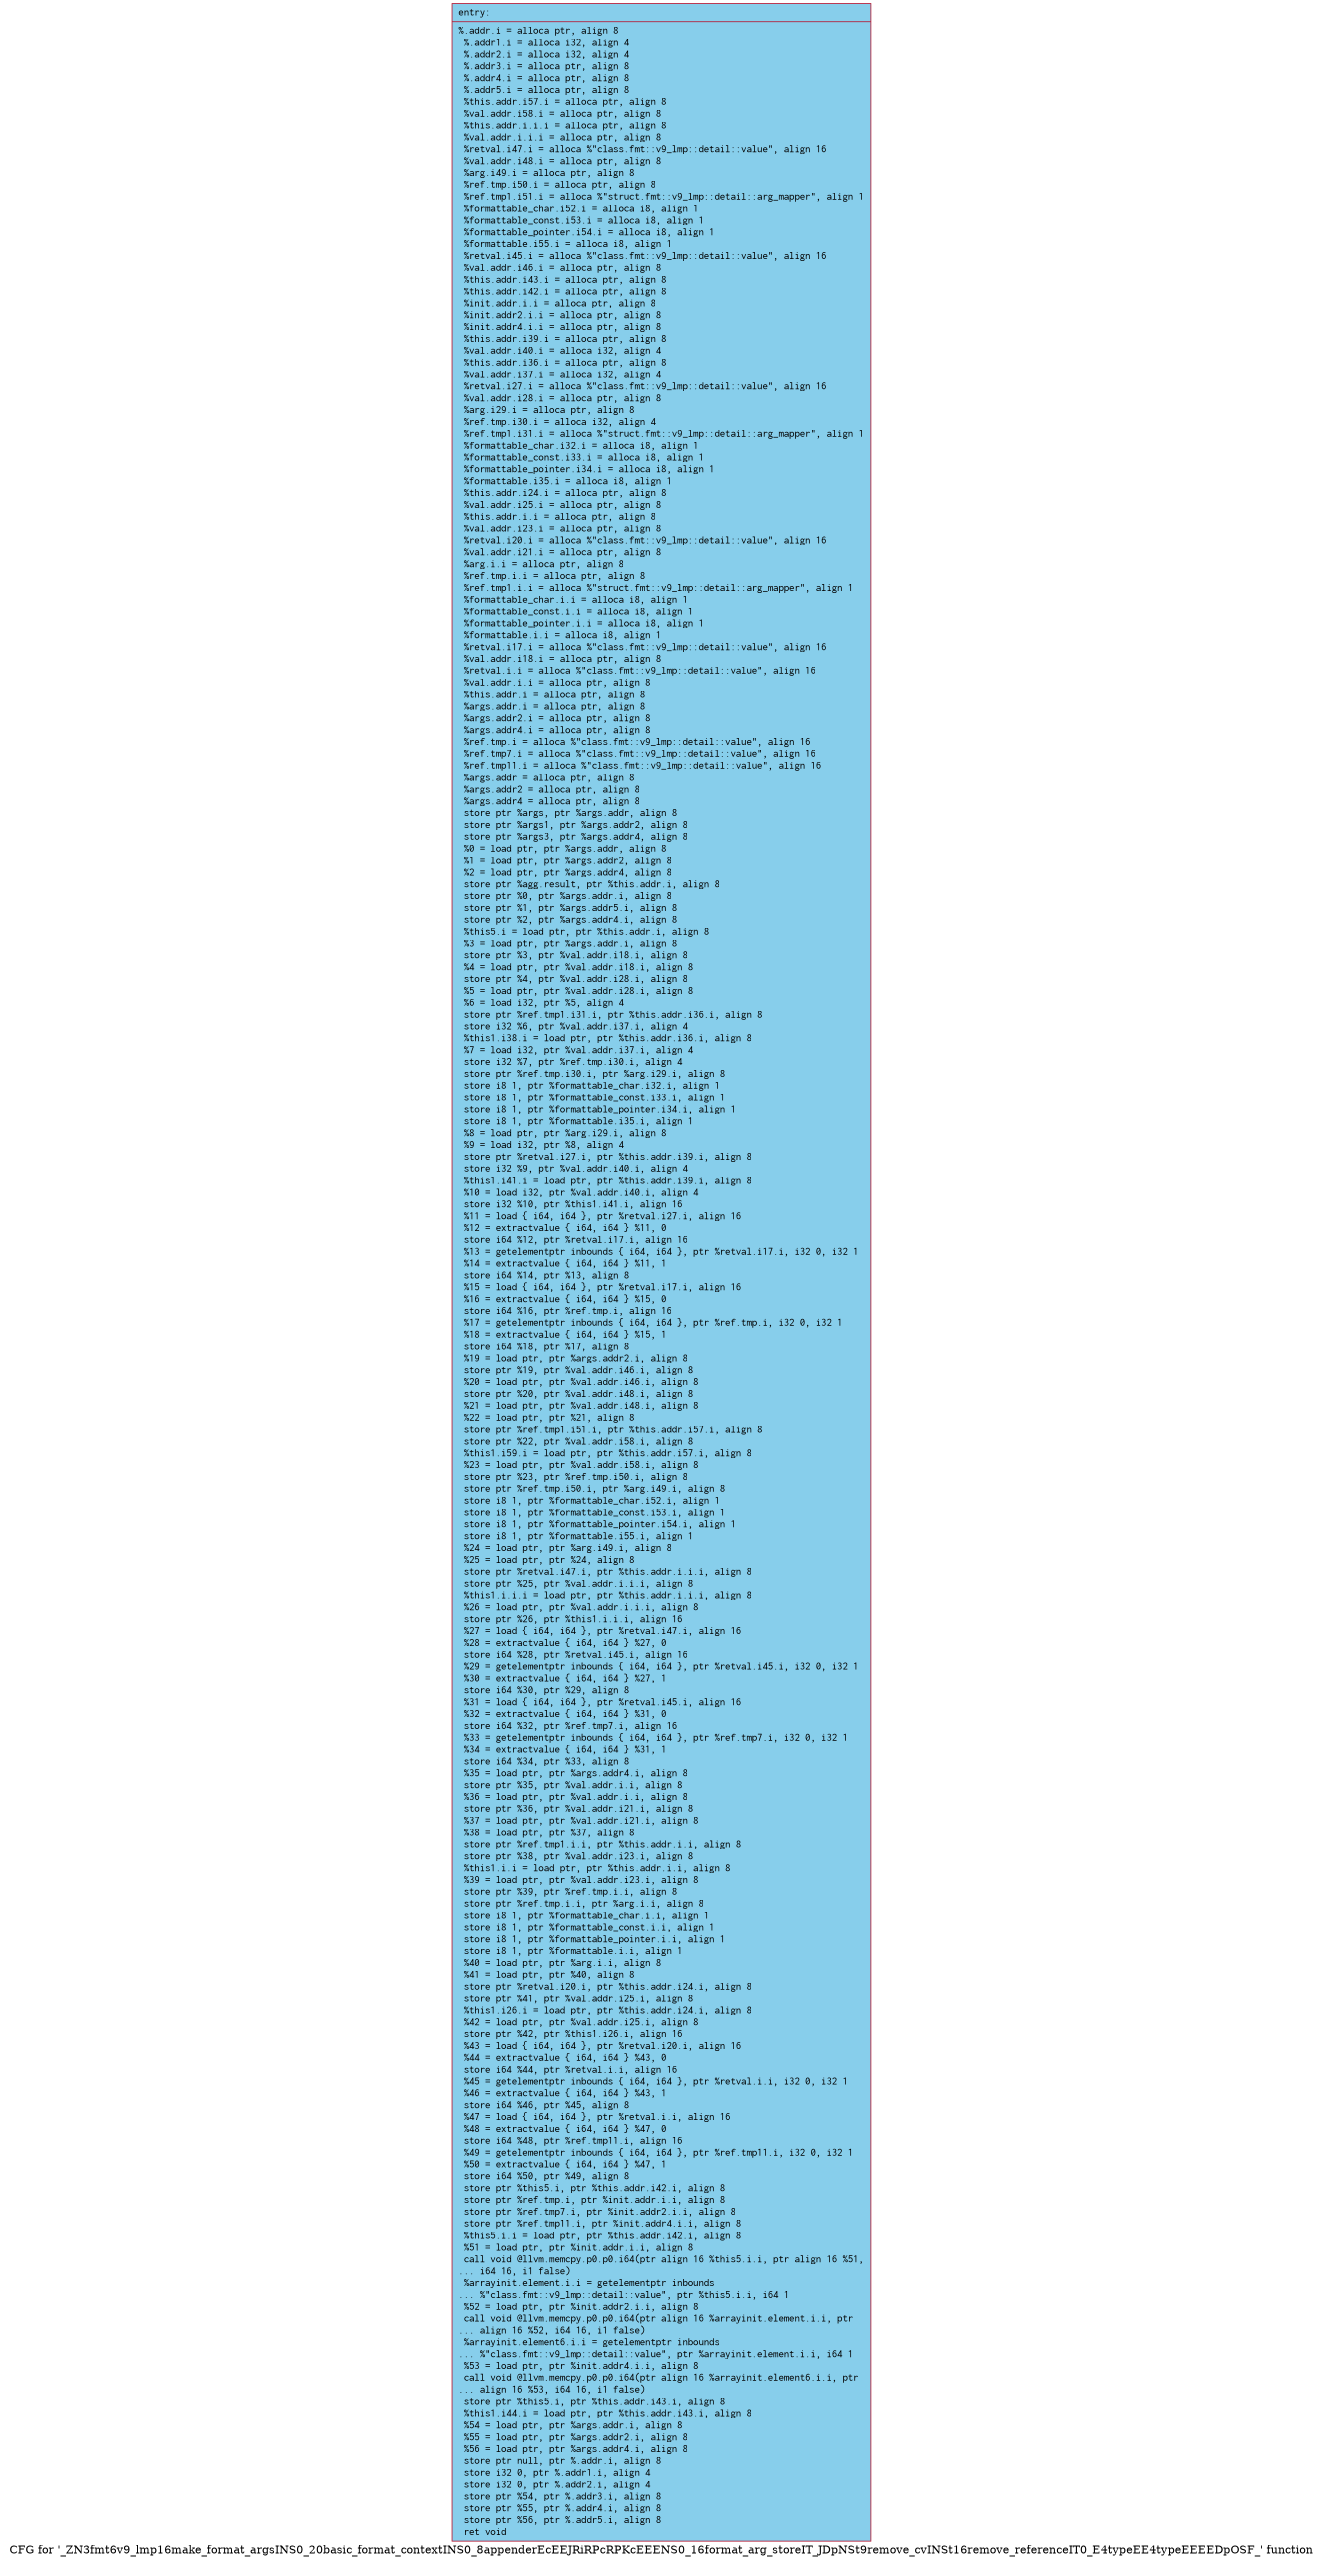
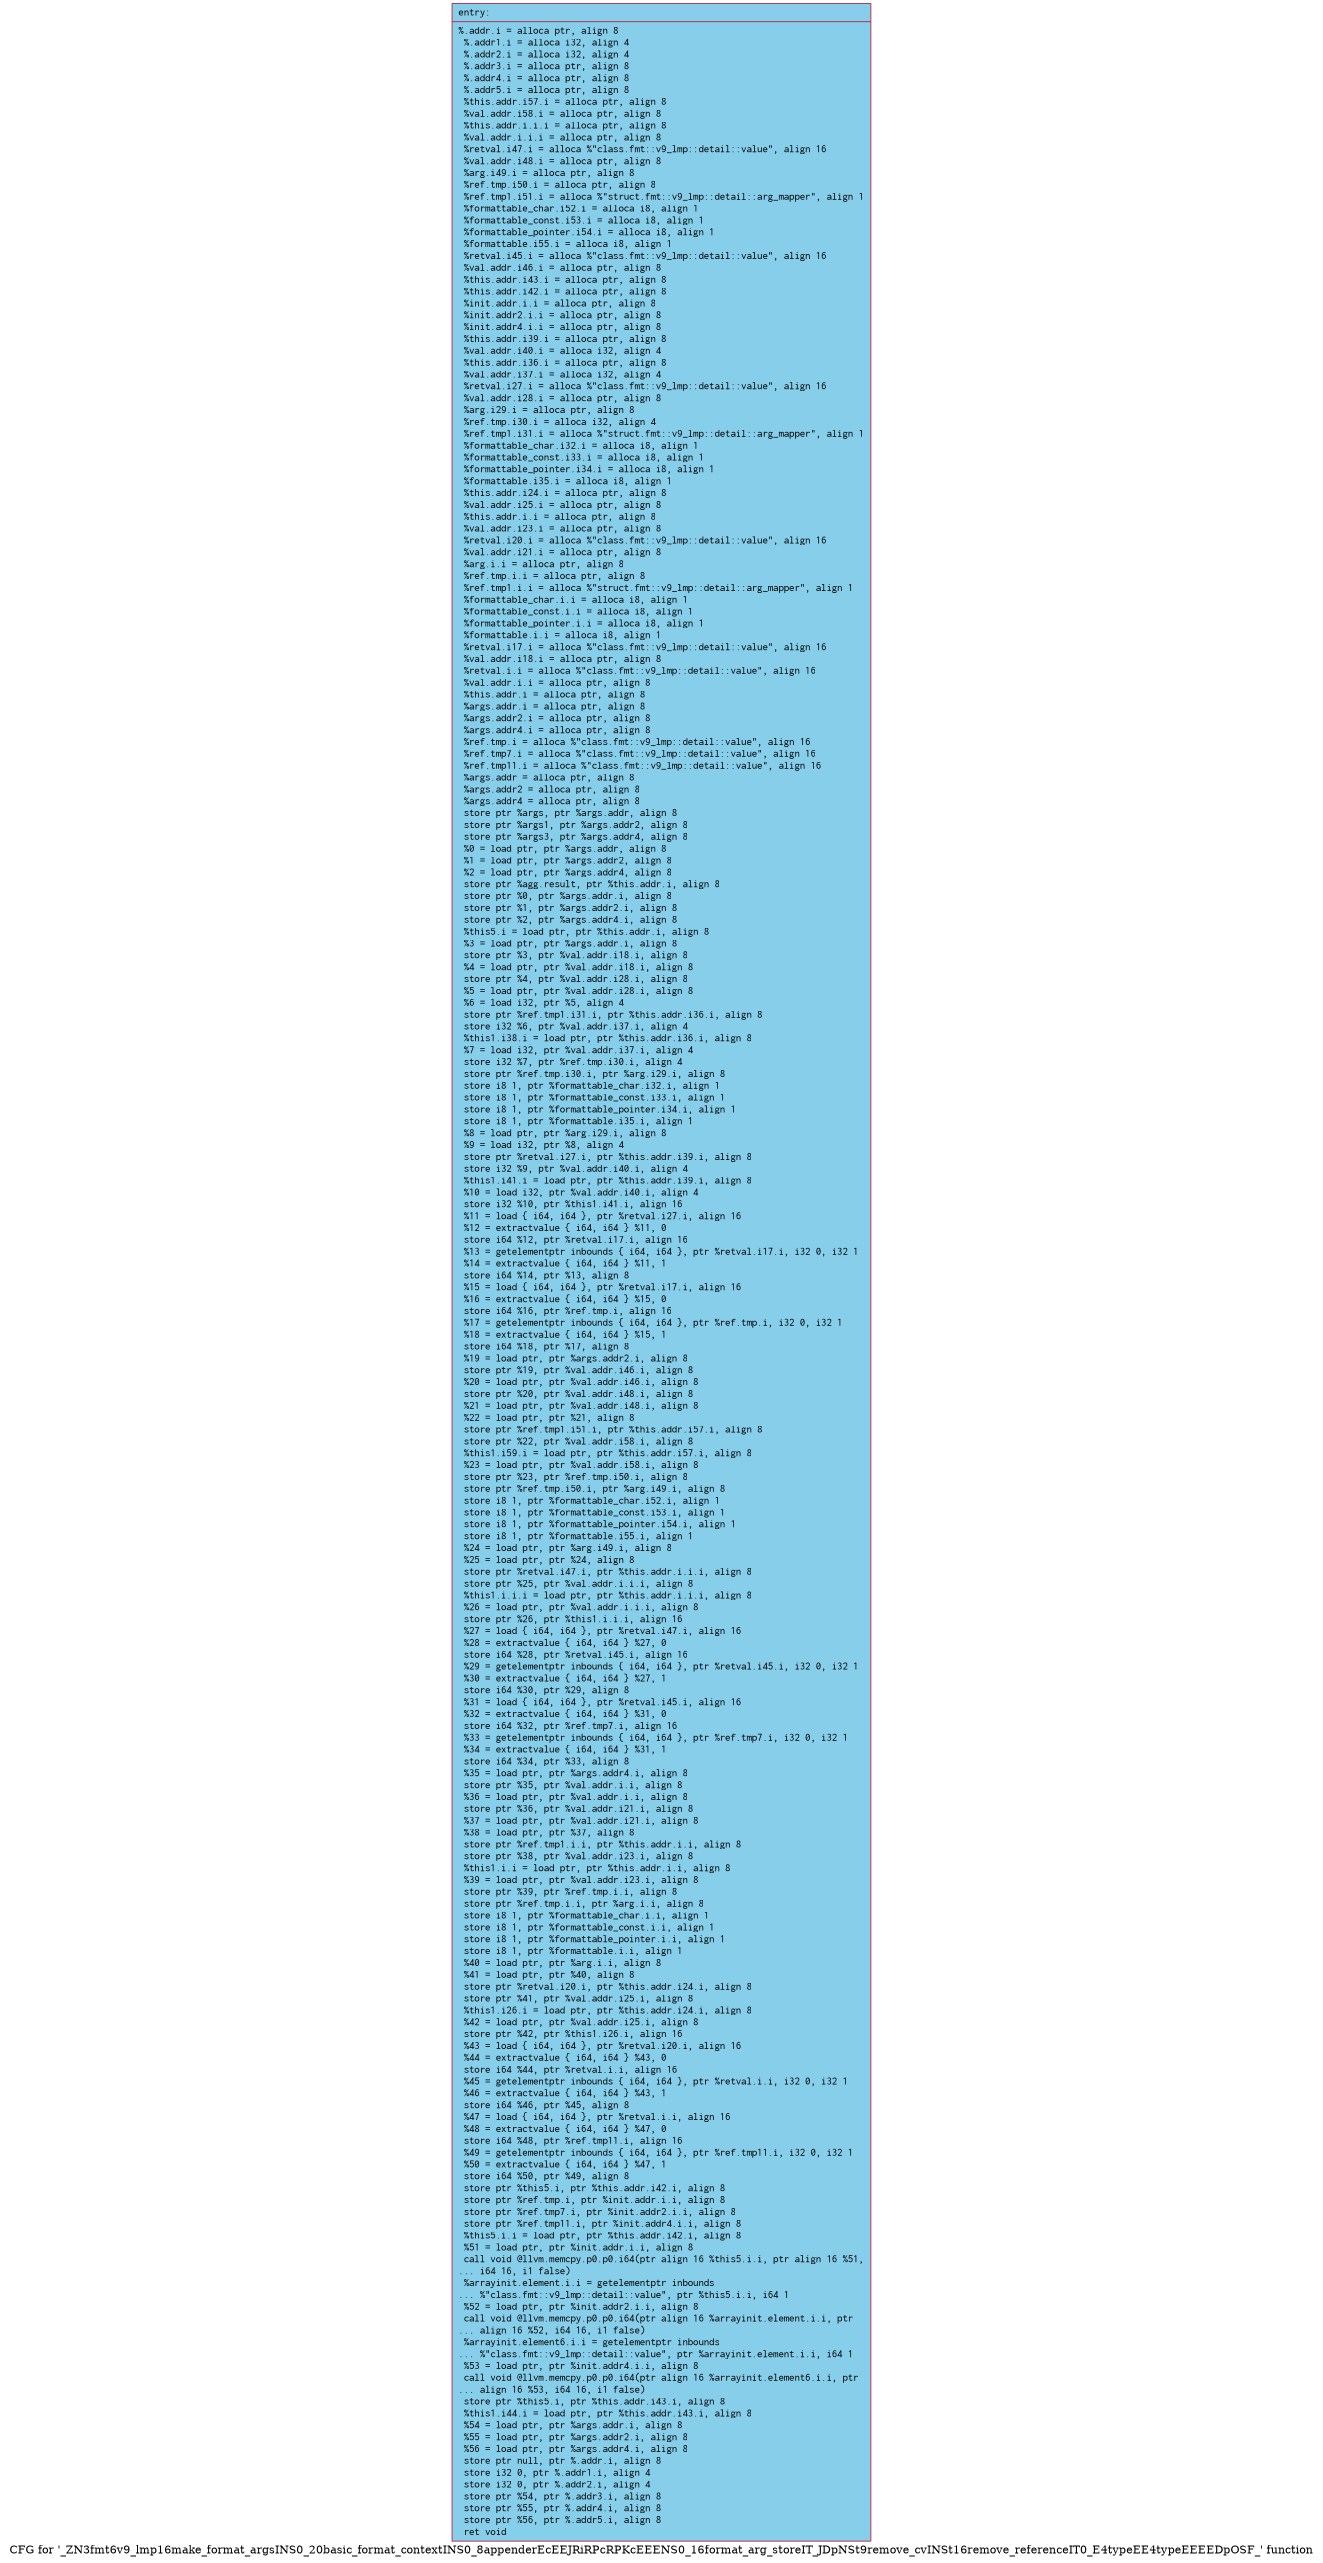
(568, 908) -> (568, 908)
